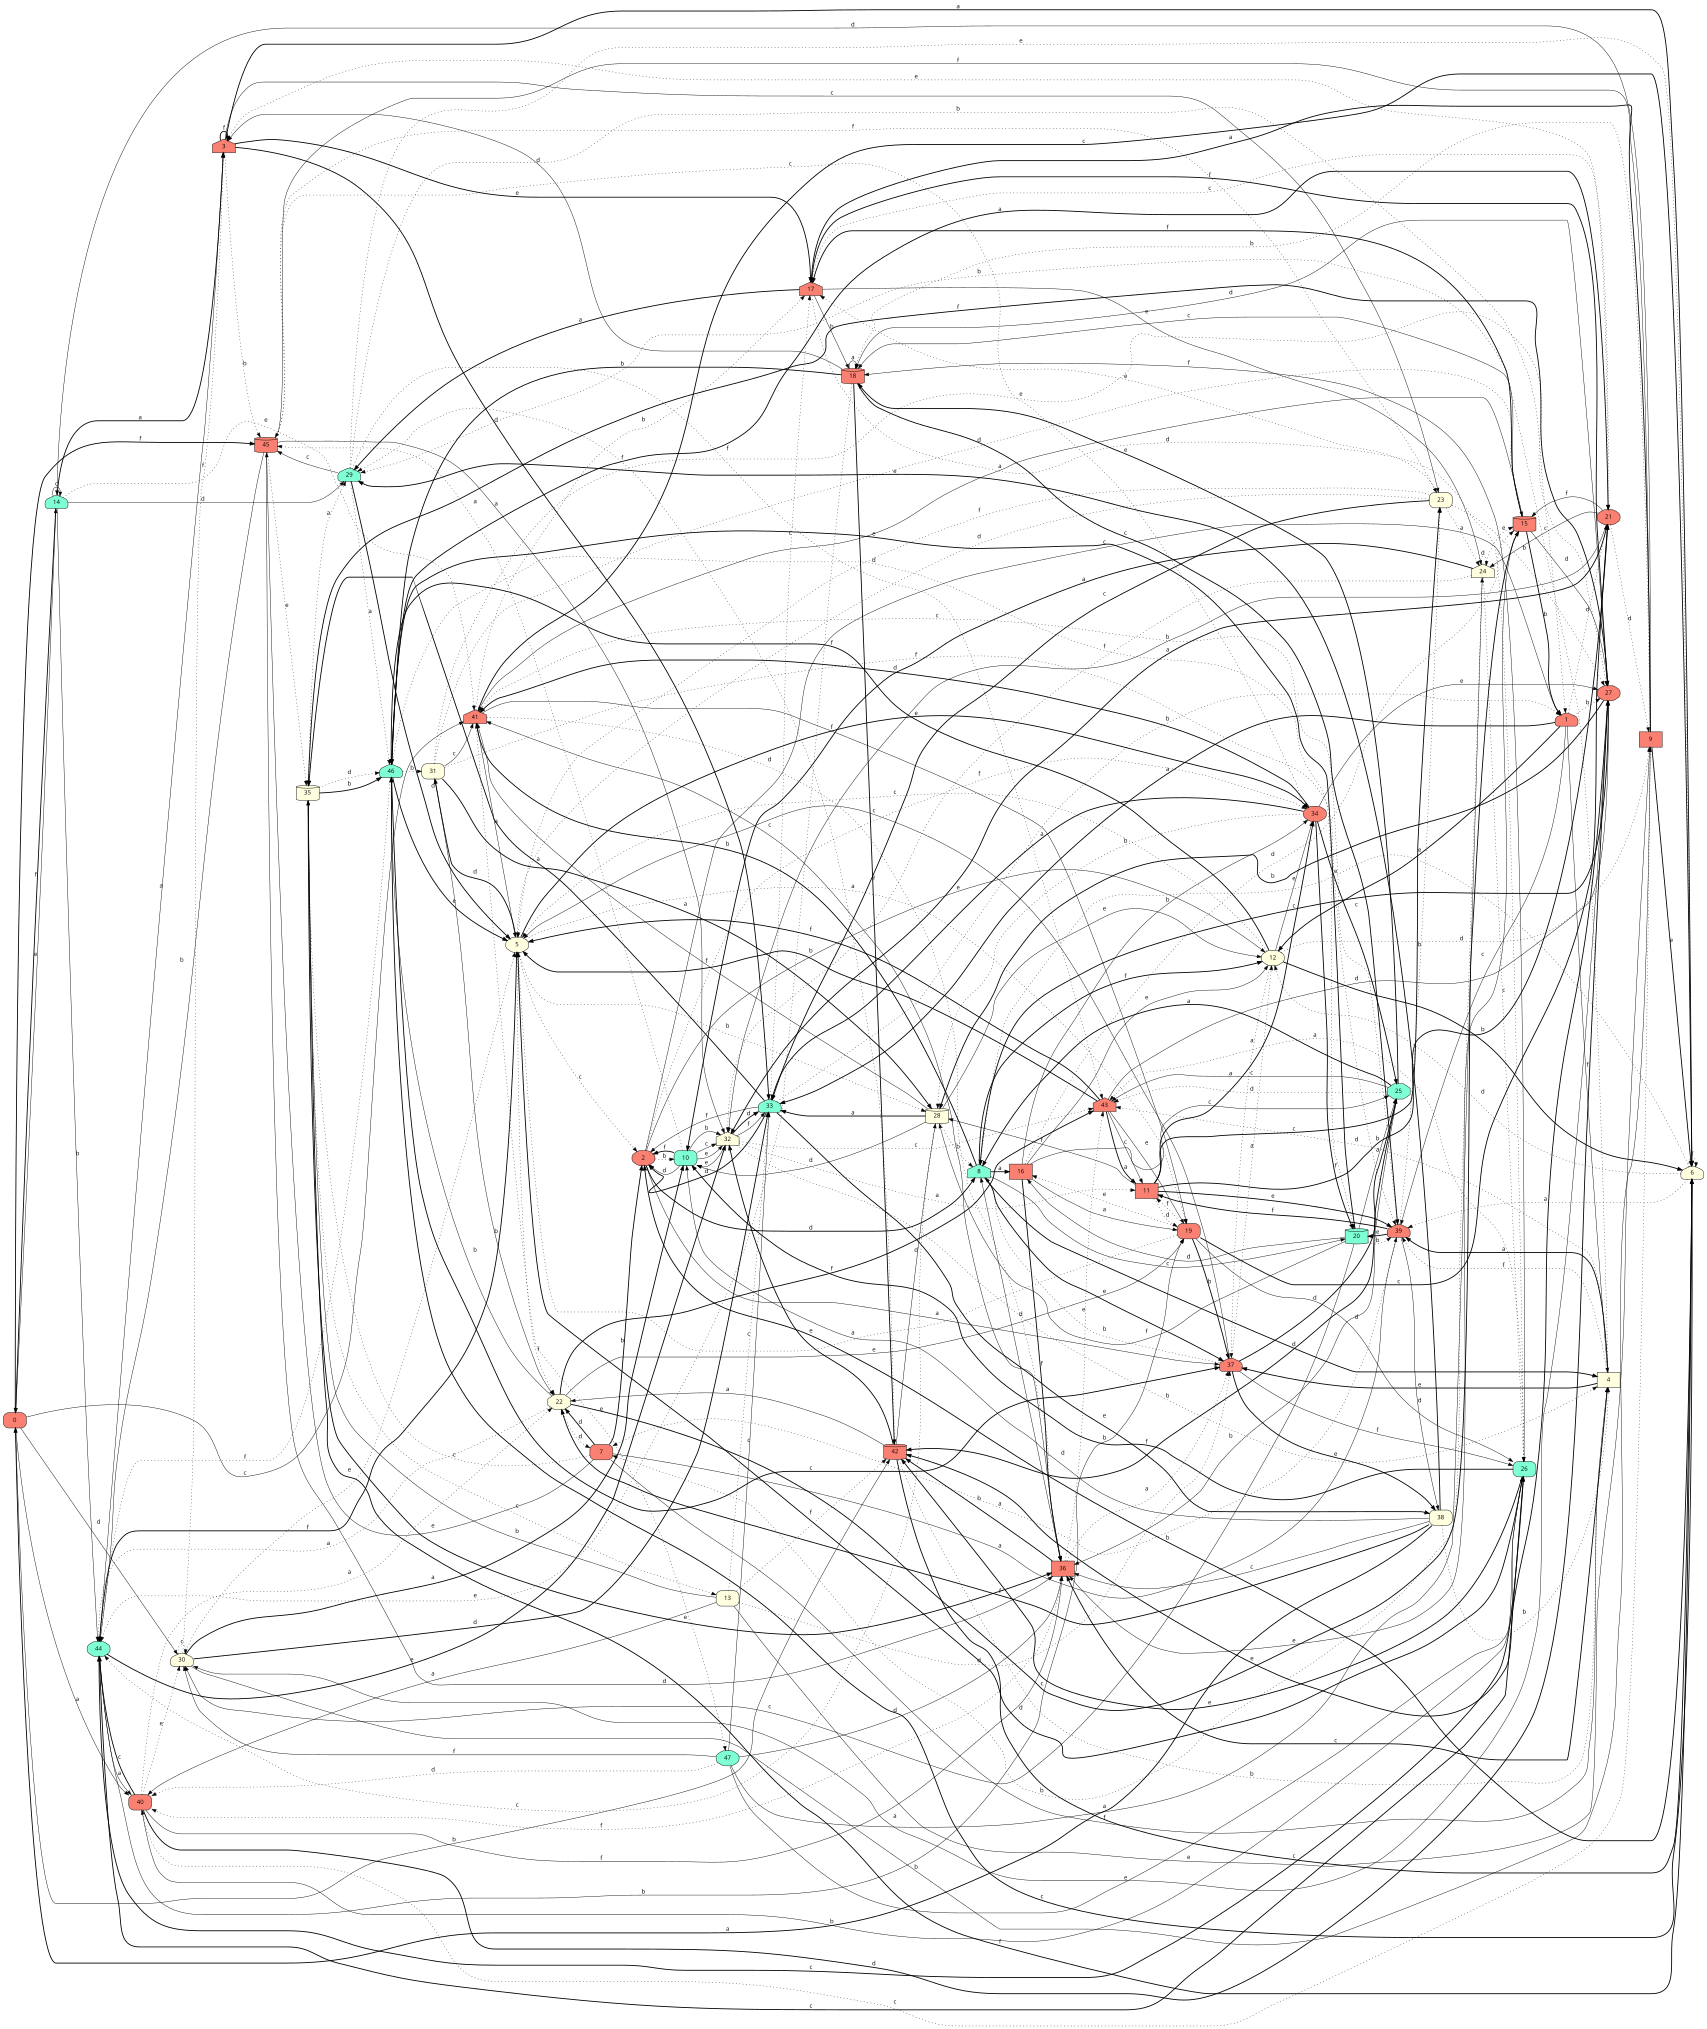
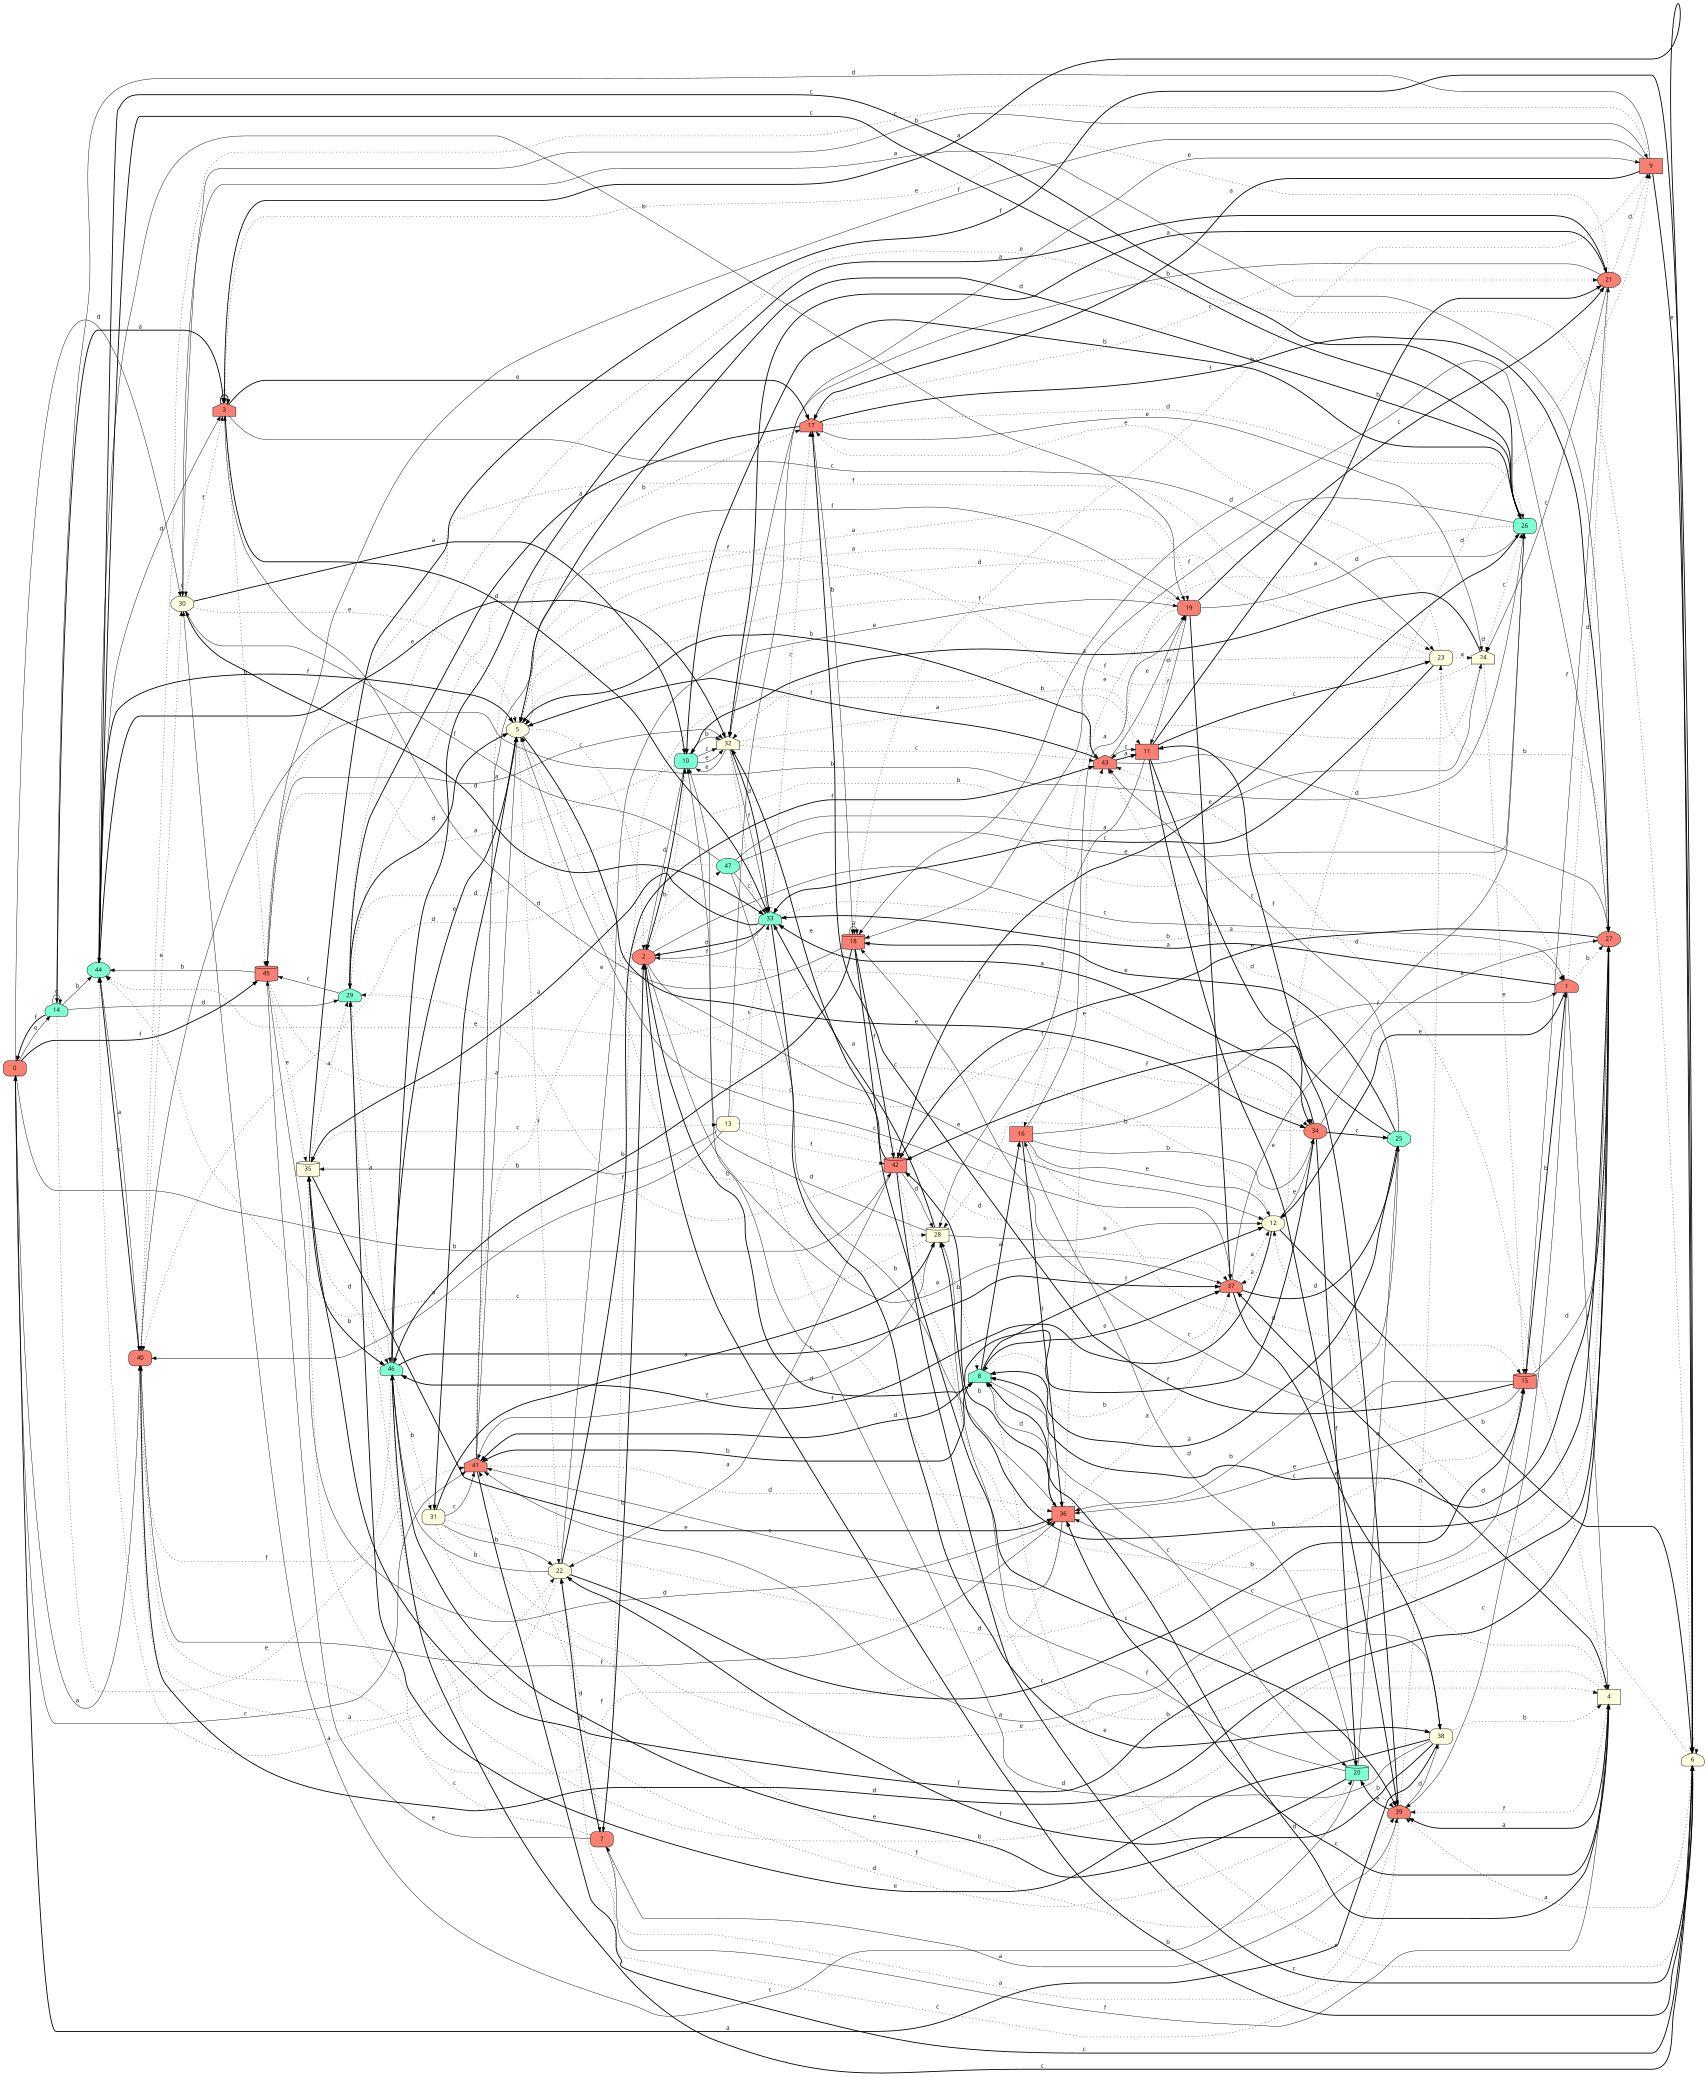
(161, 886) -> (161, 529)
(1180, 1112) -> (1272, 1041)
(1171, 1212) -> (1171, 678)
(333, 1280) -> (263, 1561)
(182, 1660) -> (182, 604)
(895, 1710) -> (895, 1269)
